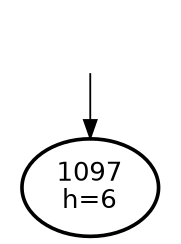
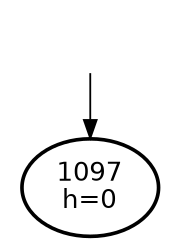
(90, 188) -> (90, 188)
